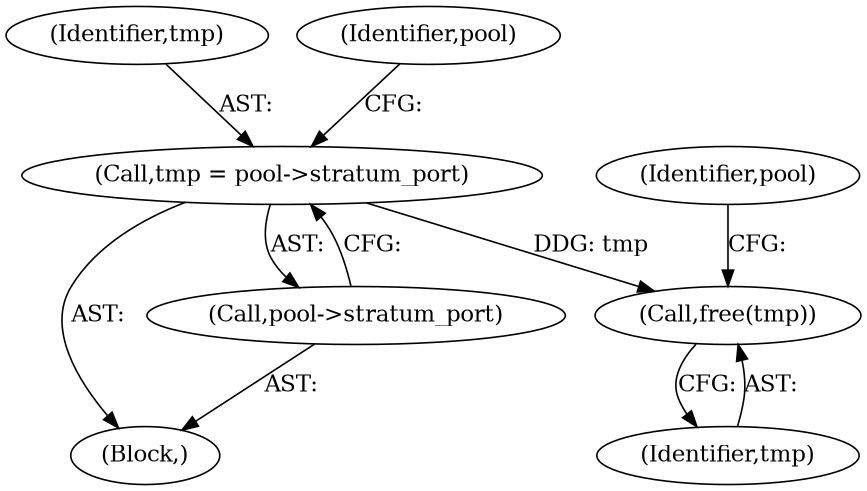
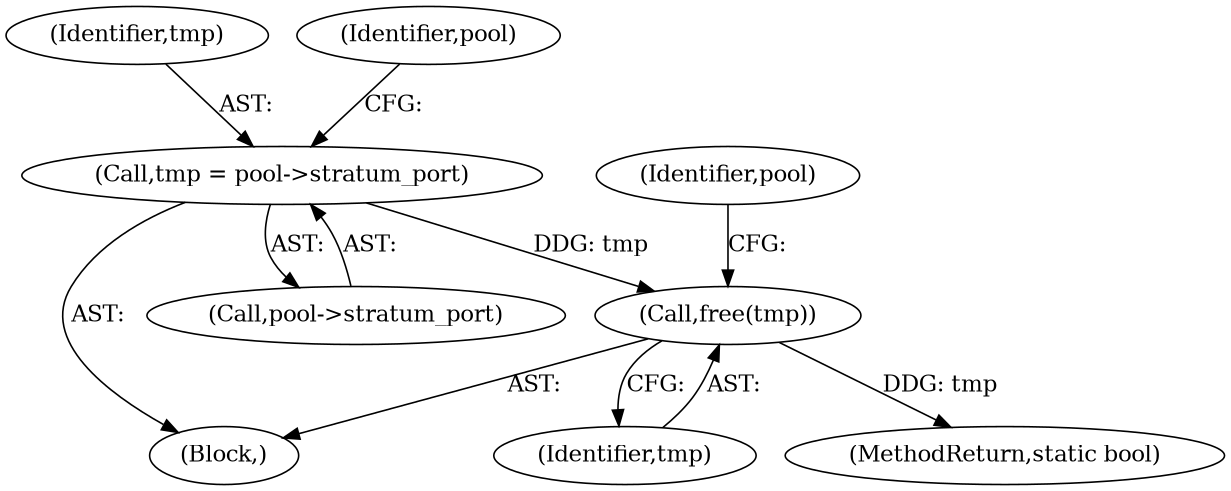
(376, 245) -> (374, 245)
(255, 383) -> (473, 386)
none -> (1005, 456)
